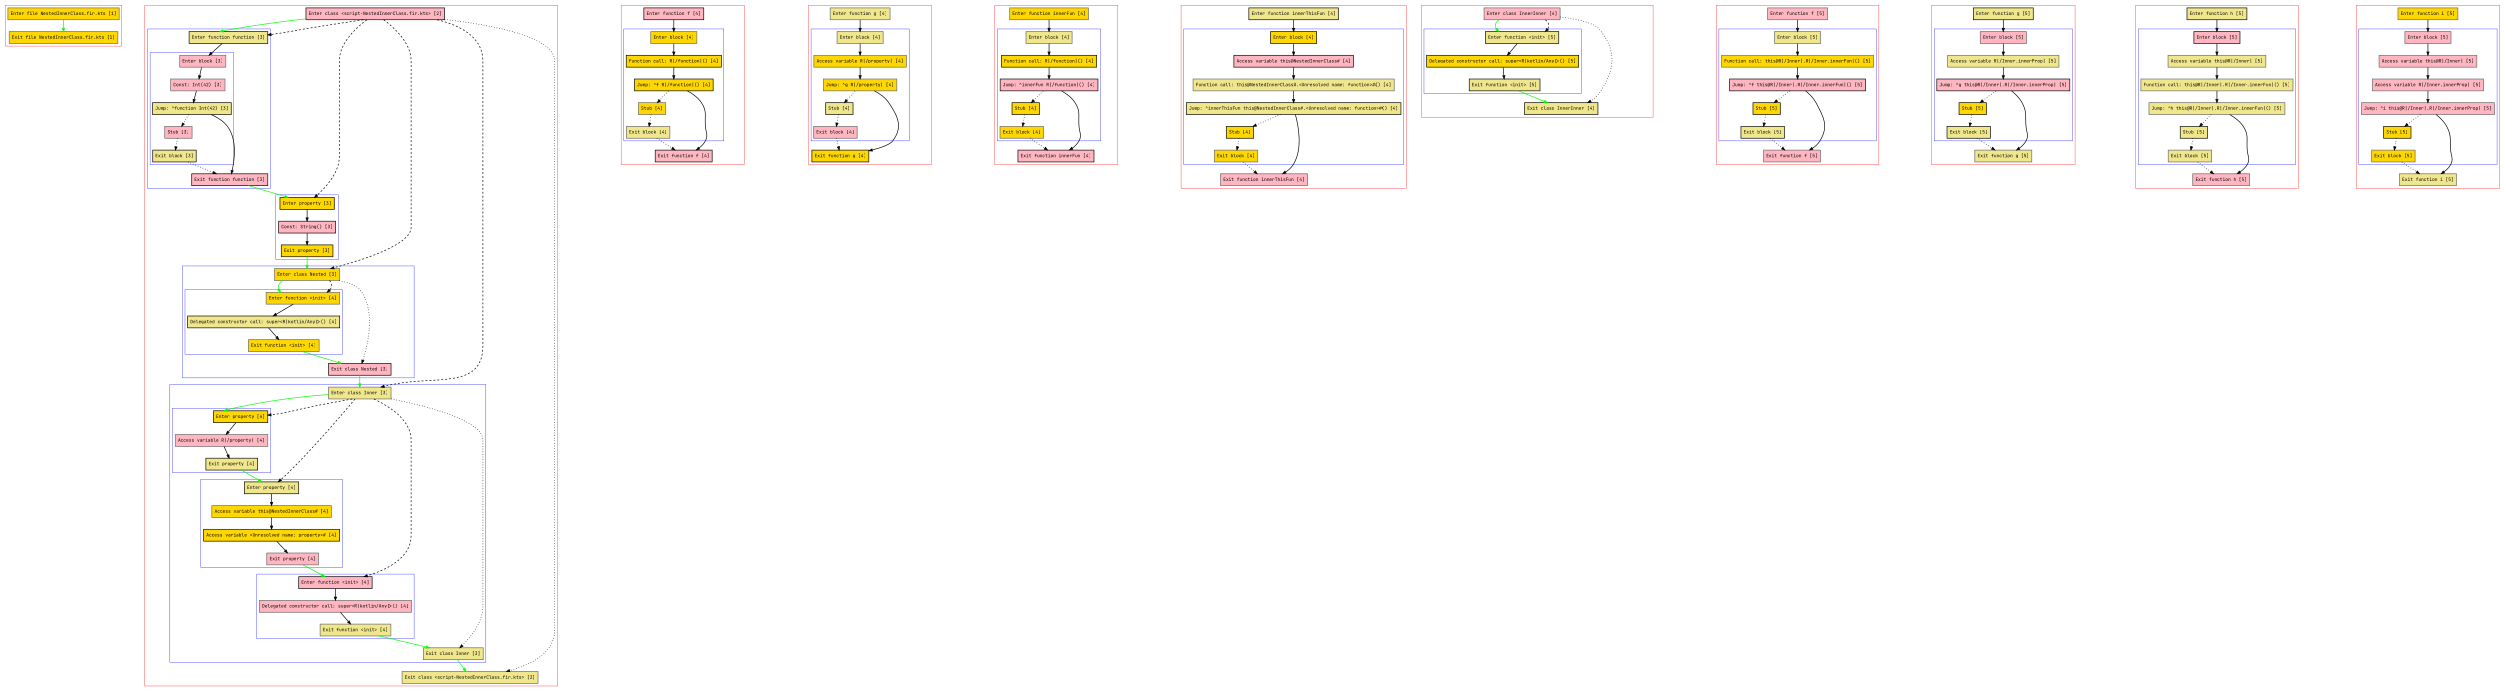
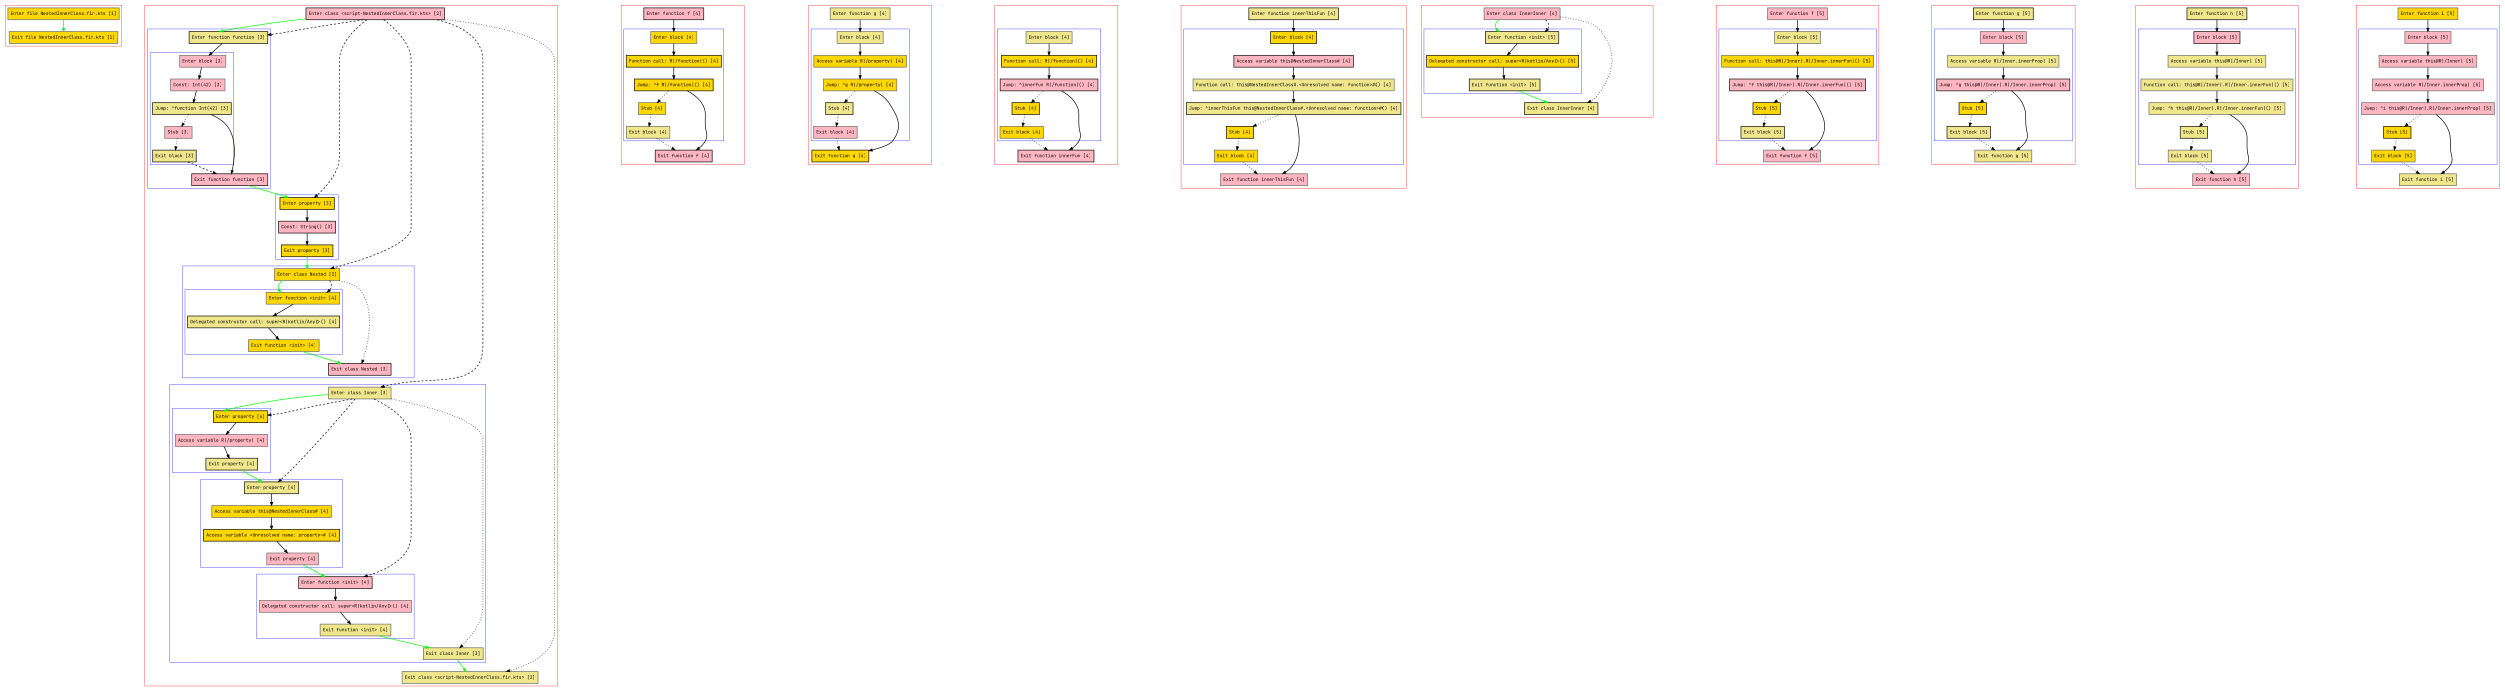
(1049, 14) -> none
(201, 167) -> (201, 167)
(360, 380) -> none
